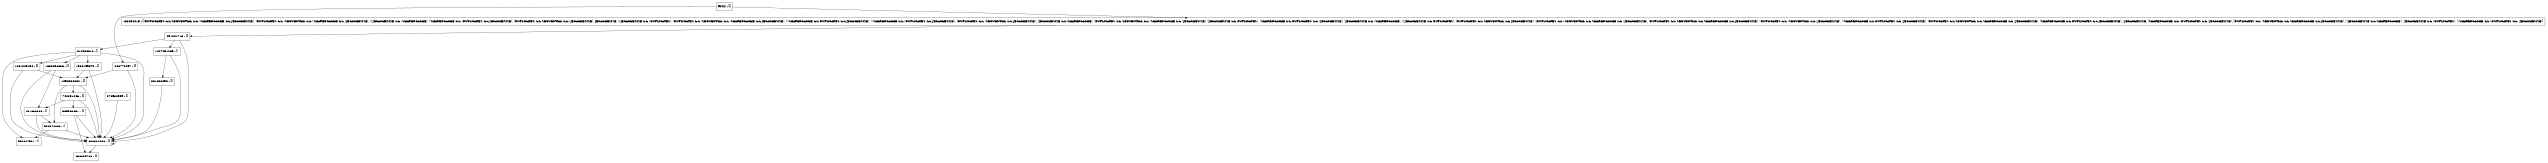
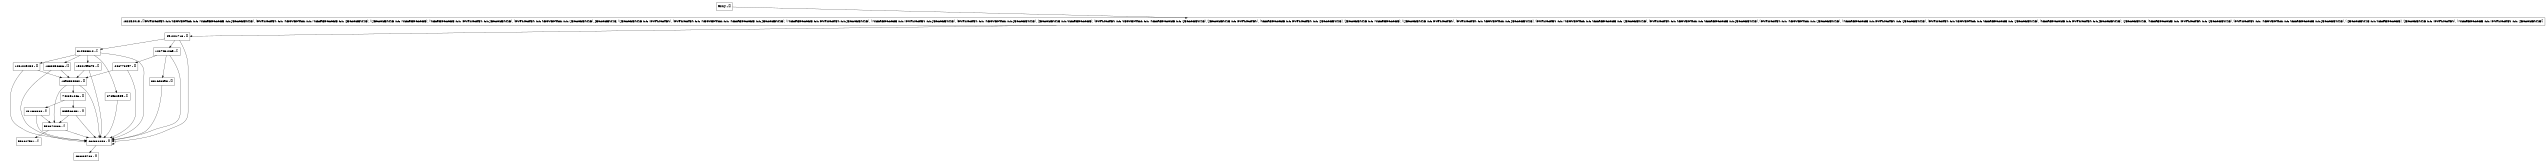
(395, 8) -> (147, 59)
(5, 69) -> (108, 70)
(47, 88) -> (64, 73)
(92, 116) -> none
(79, 133) -> (65, 118)
